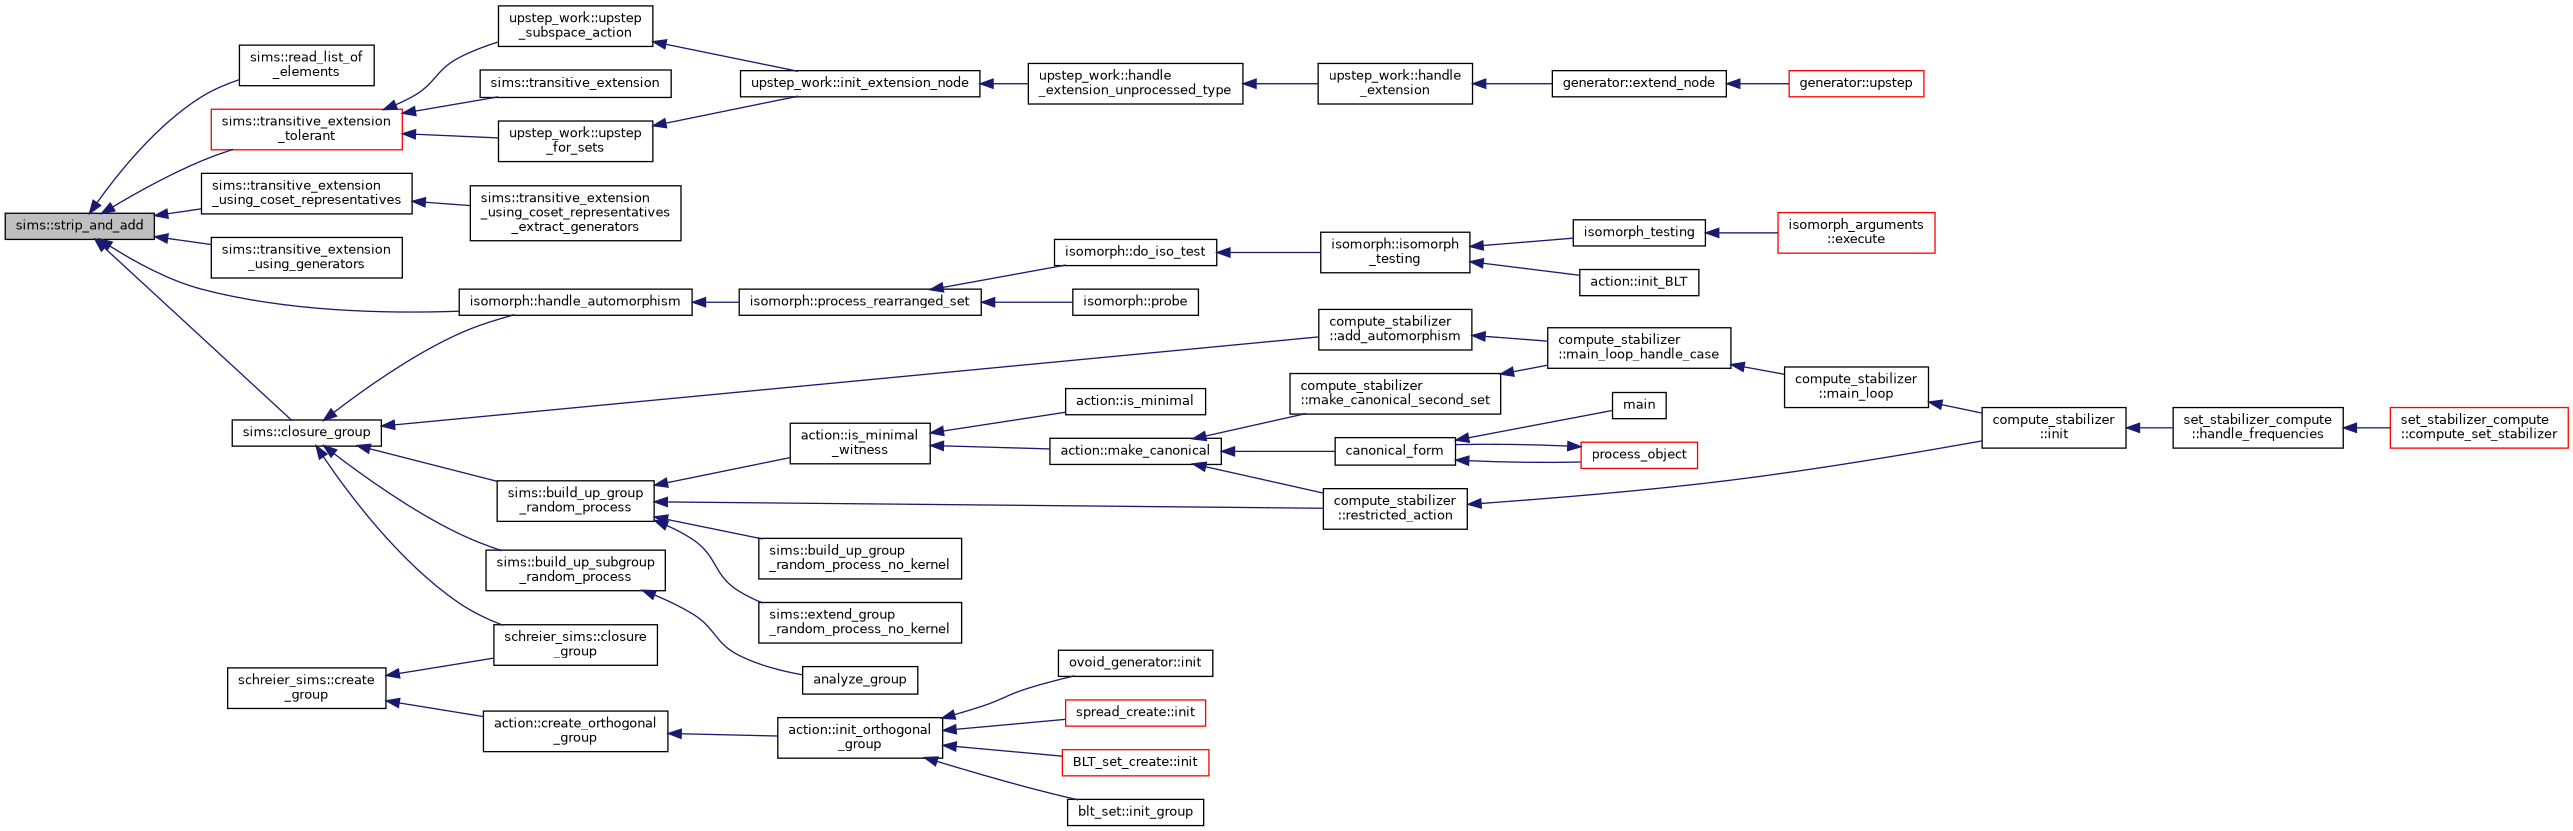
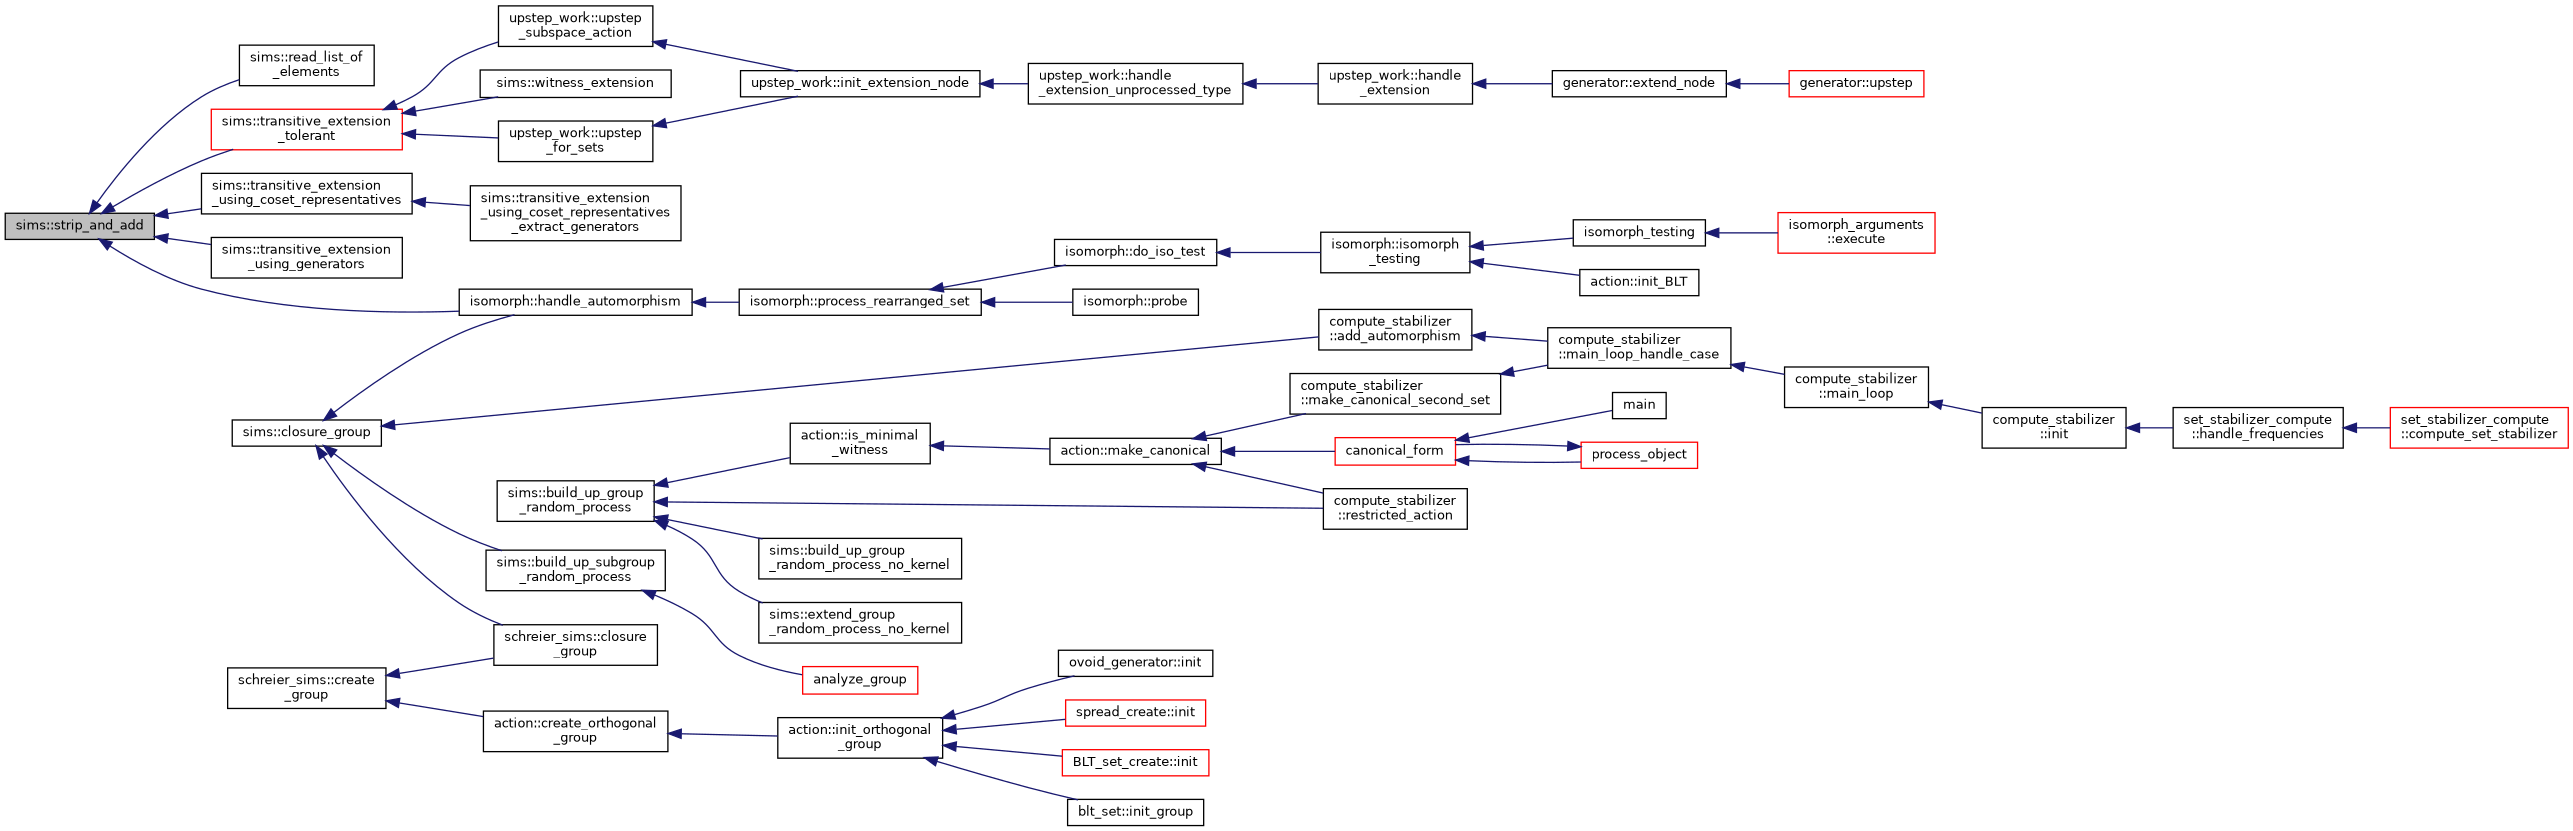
(576, 84) -> (576, 84)
(198, 334) -> none
(1136, 402) -> none
(1395, 451) -> (1395, 451)
(433, 465) -> none
(1732, 480) -> none
(860, 680) -> (860, 680)
